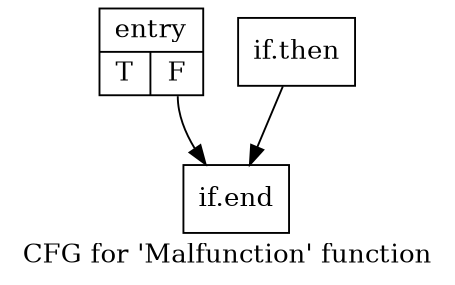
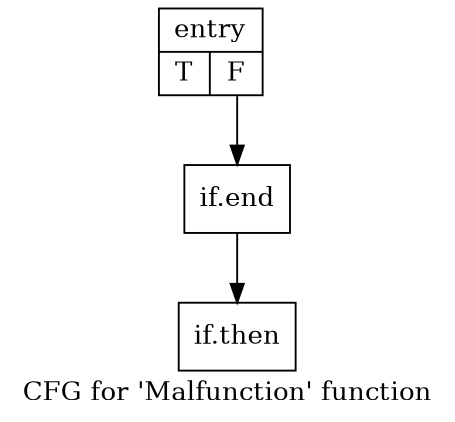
(270, 117) -> (237, 259)
